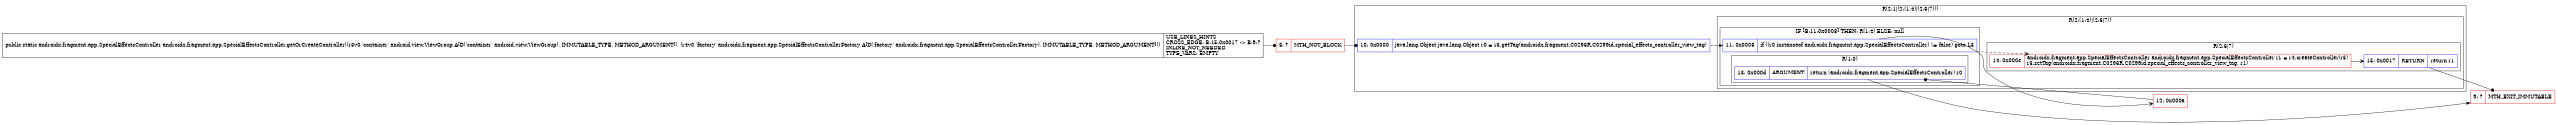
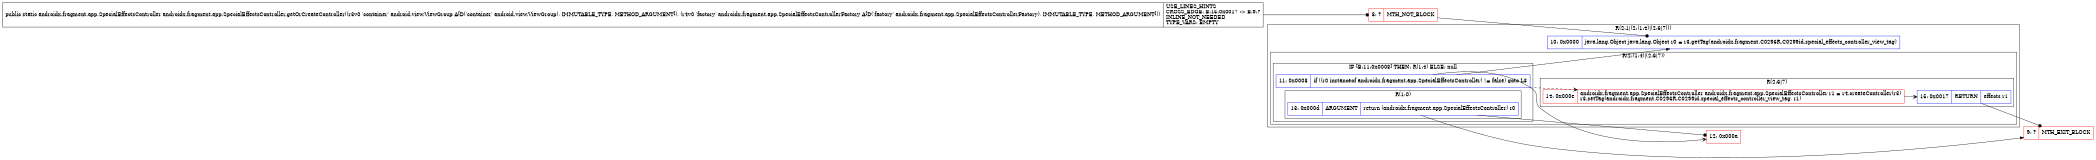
(1715, 46) -> (1561, 62)
(2443, 61) -> (1996, 97)
(2001, 86) -> (1551, 122)
(2520, 97) -> (2066, 133)
